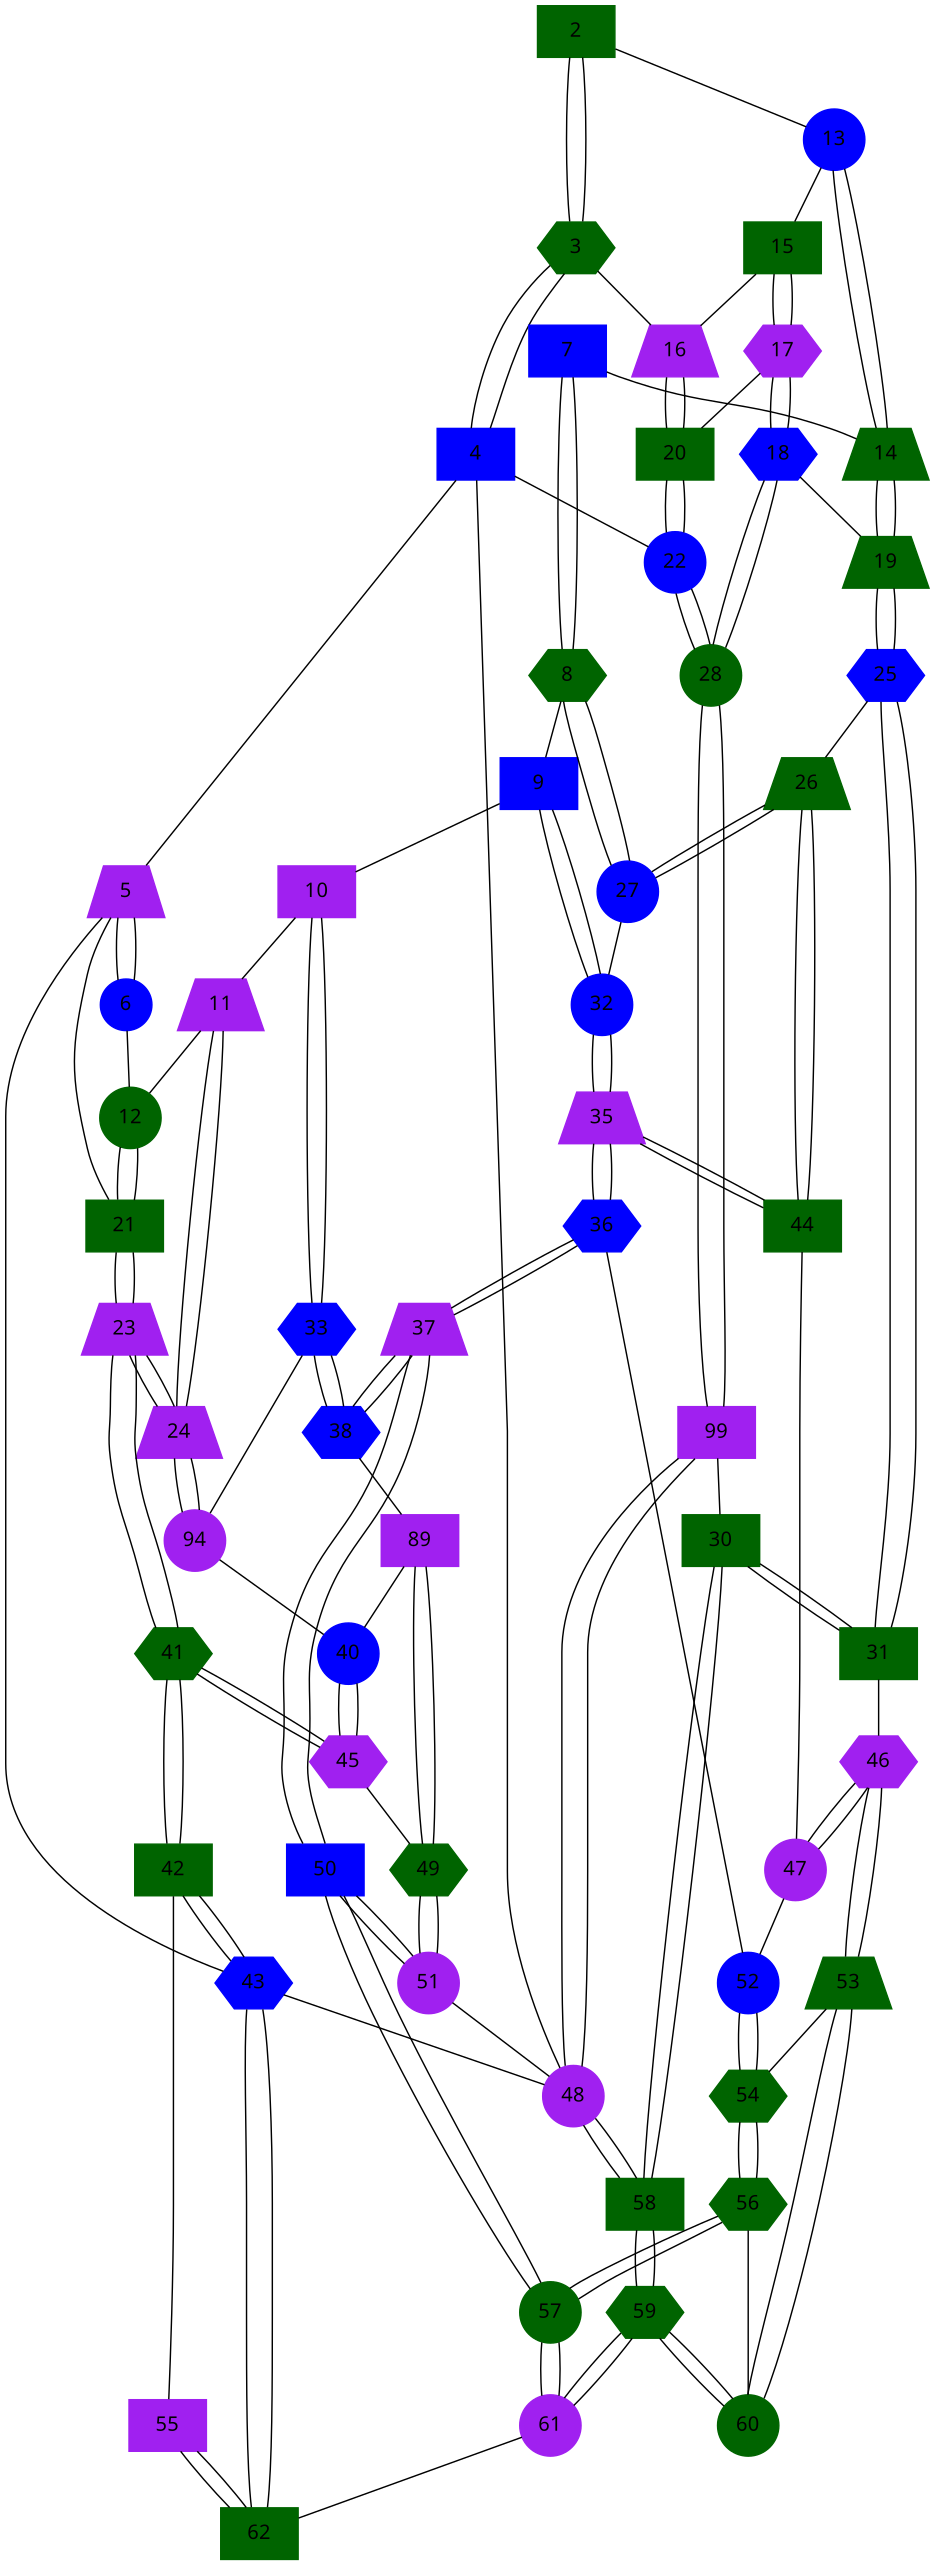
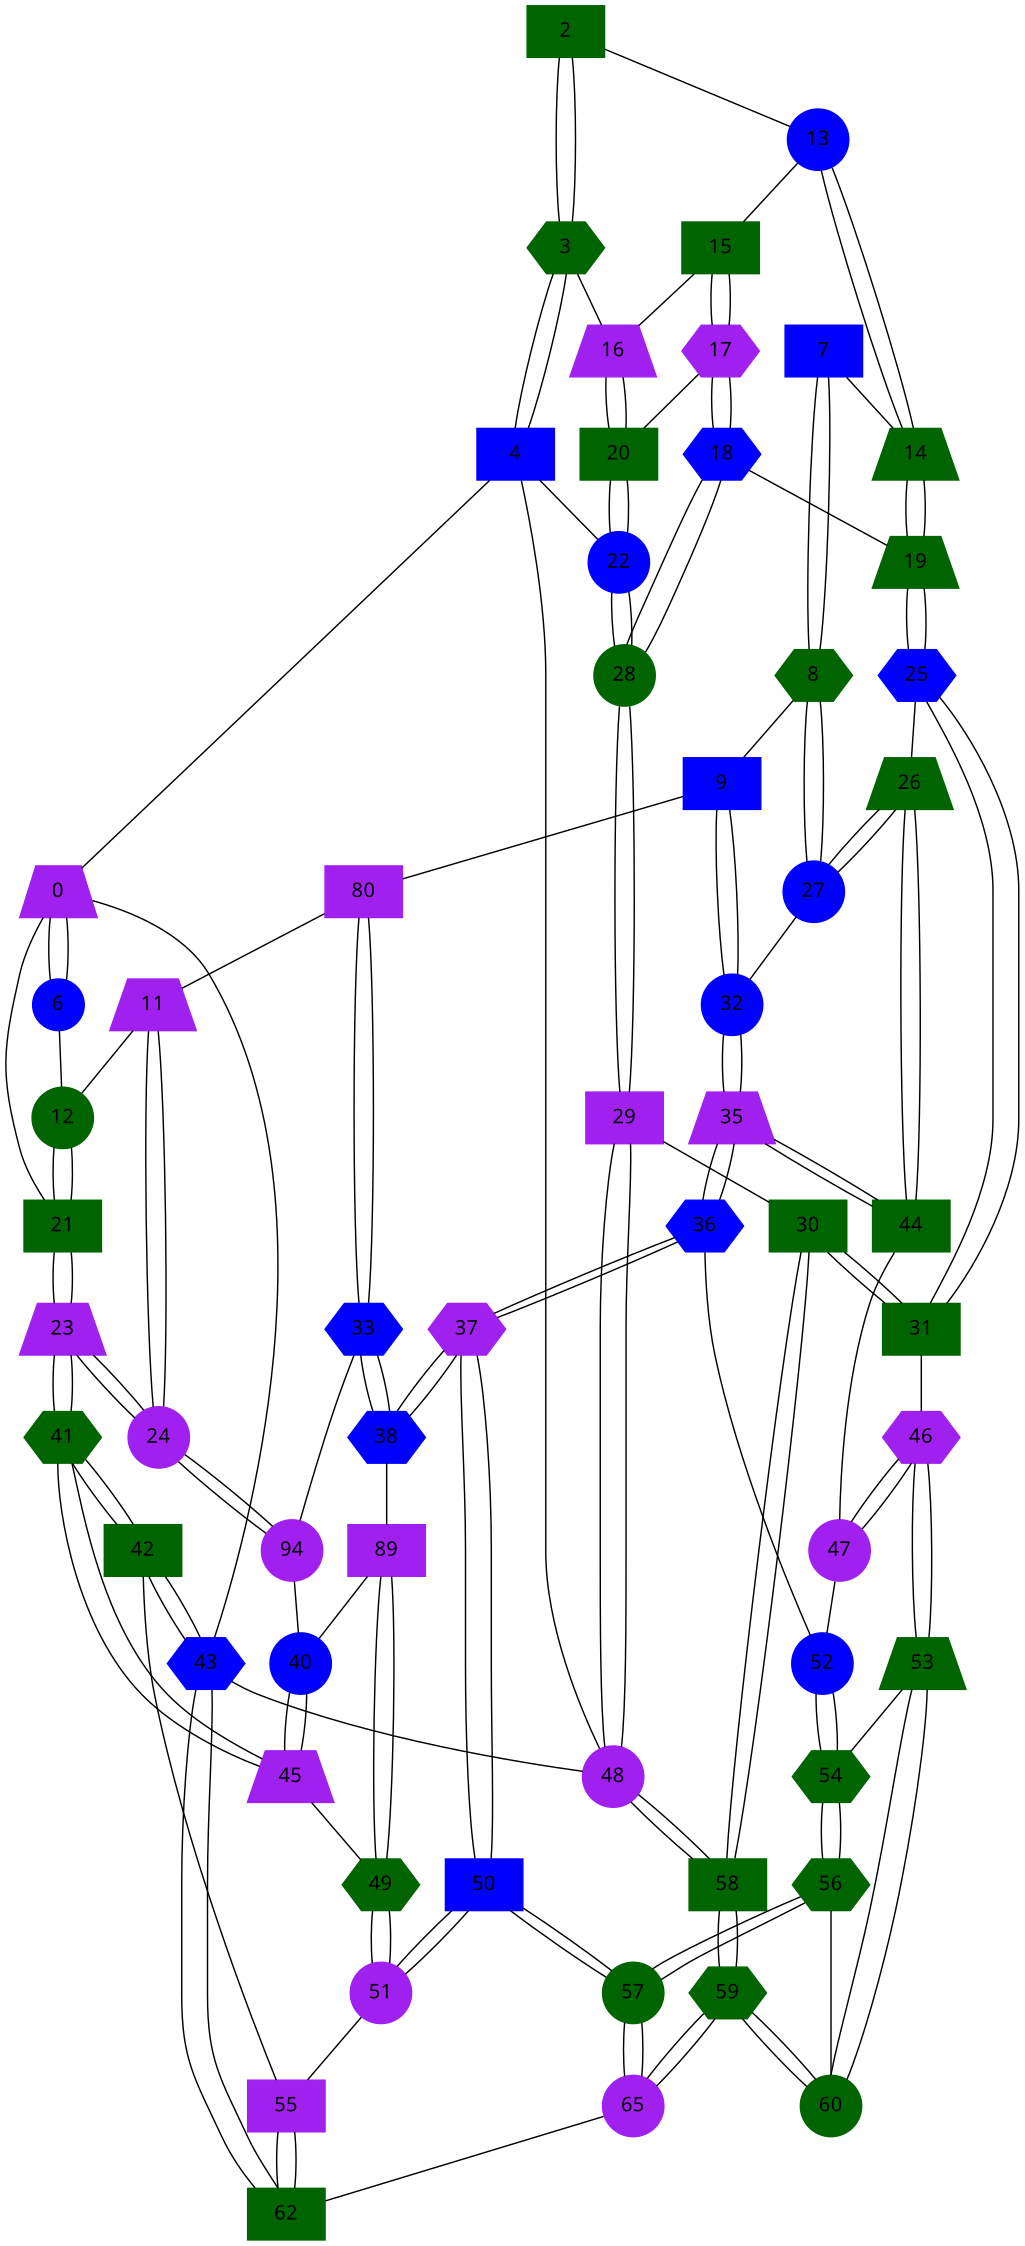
(126, 892) -> (58, 892)
(317, 892) -> (364, 892)
(424, 1329) -> (467, 1329)
(179, 1433) -> (159, 1437)
(717, 1433) -> (625, 1118)
(348, 1762) -> (291, 1777)
(501, 2040) -> (334, 2049)
(550, 2426) -> (633, 2106)
